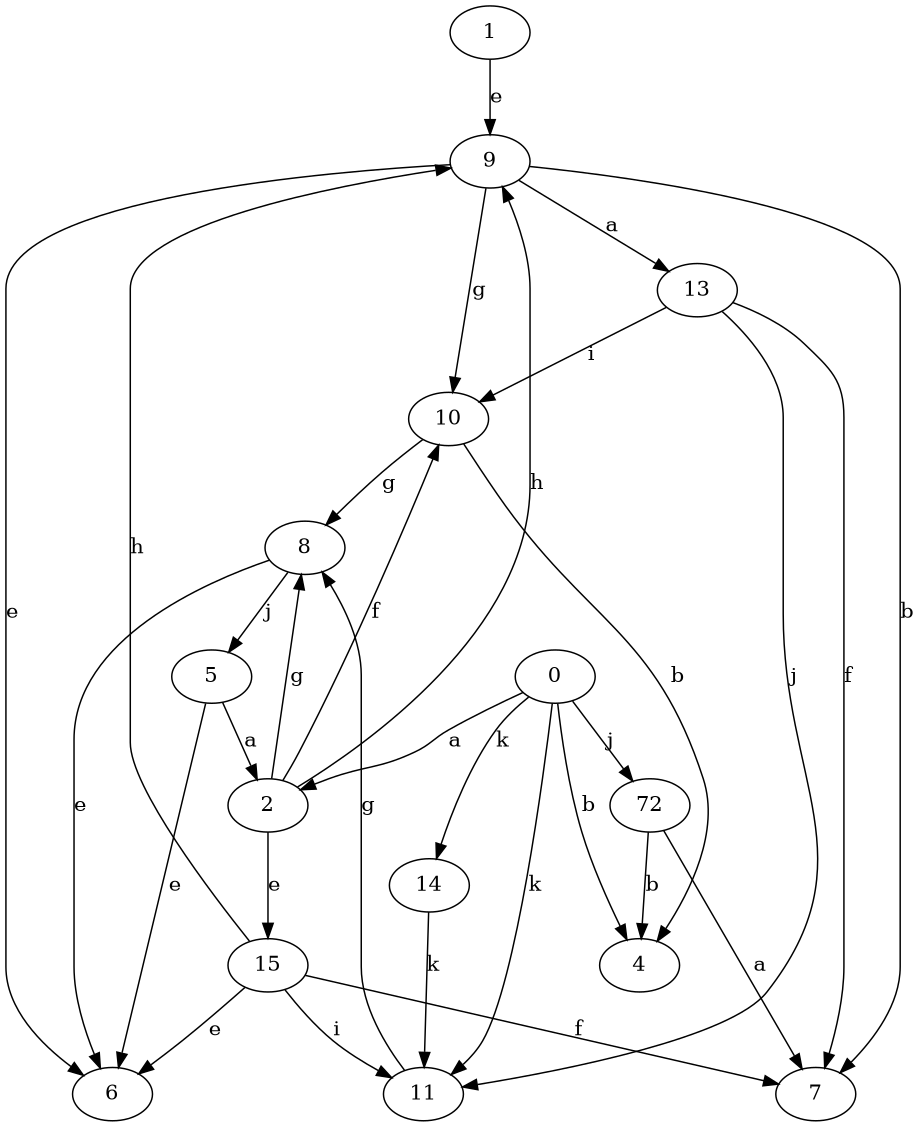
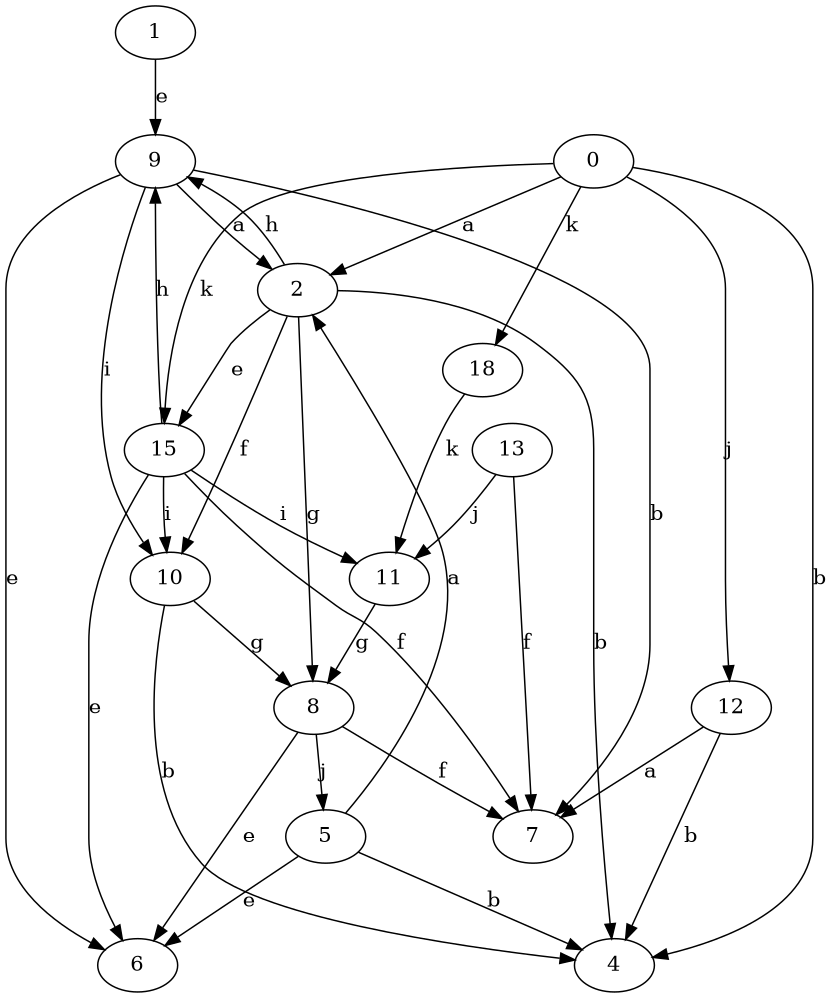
(587, 222) -> (217, 223)
(480, 290) -> (107, 370)
(580, 351) -> (164, 507)
none -> (594, 519)
none -> (415, 770)
(650, 805) -> (731, 708)
(429, 885) -> (483, 370)
(525, 890) -> (315, 187)
none -> (463, 898)
